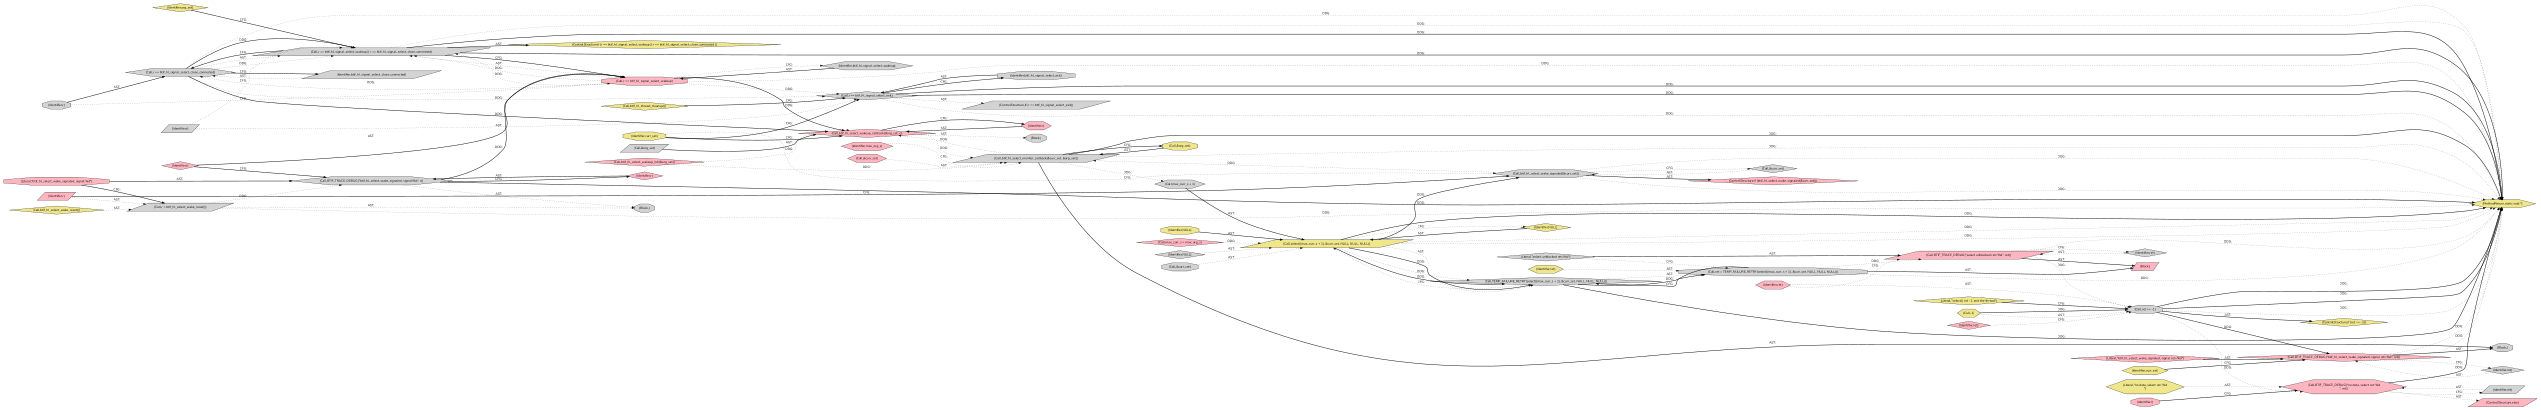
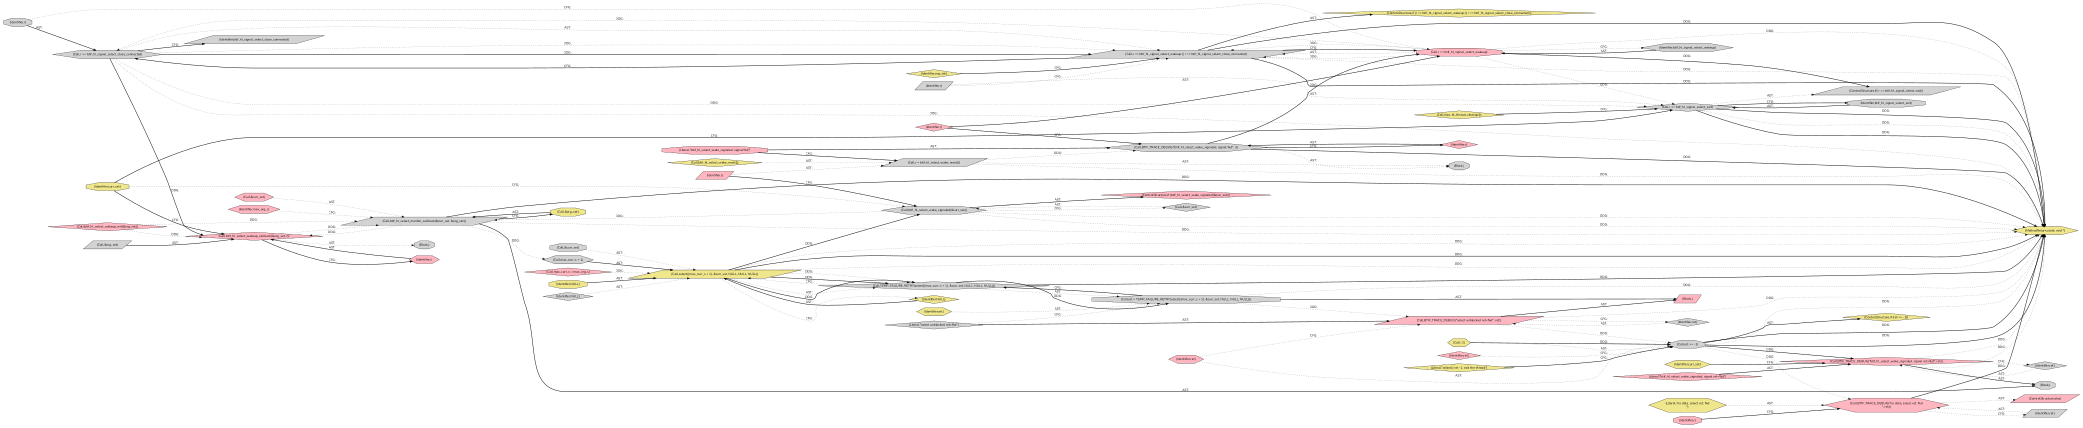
(260, 78) -> none
(763, 91) -> (1685, 61)
(644, 106) -> (1459, 115)
